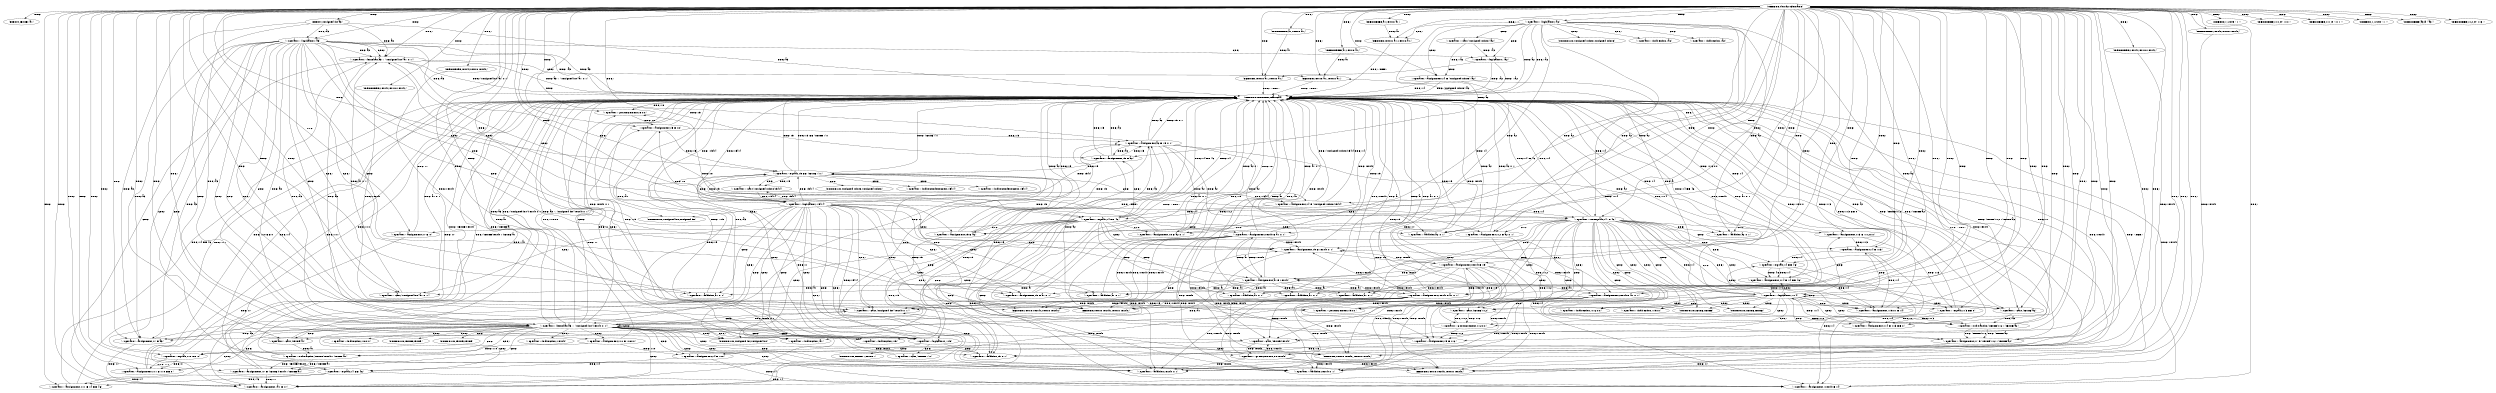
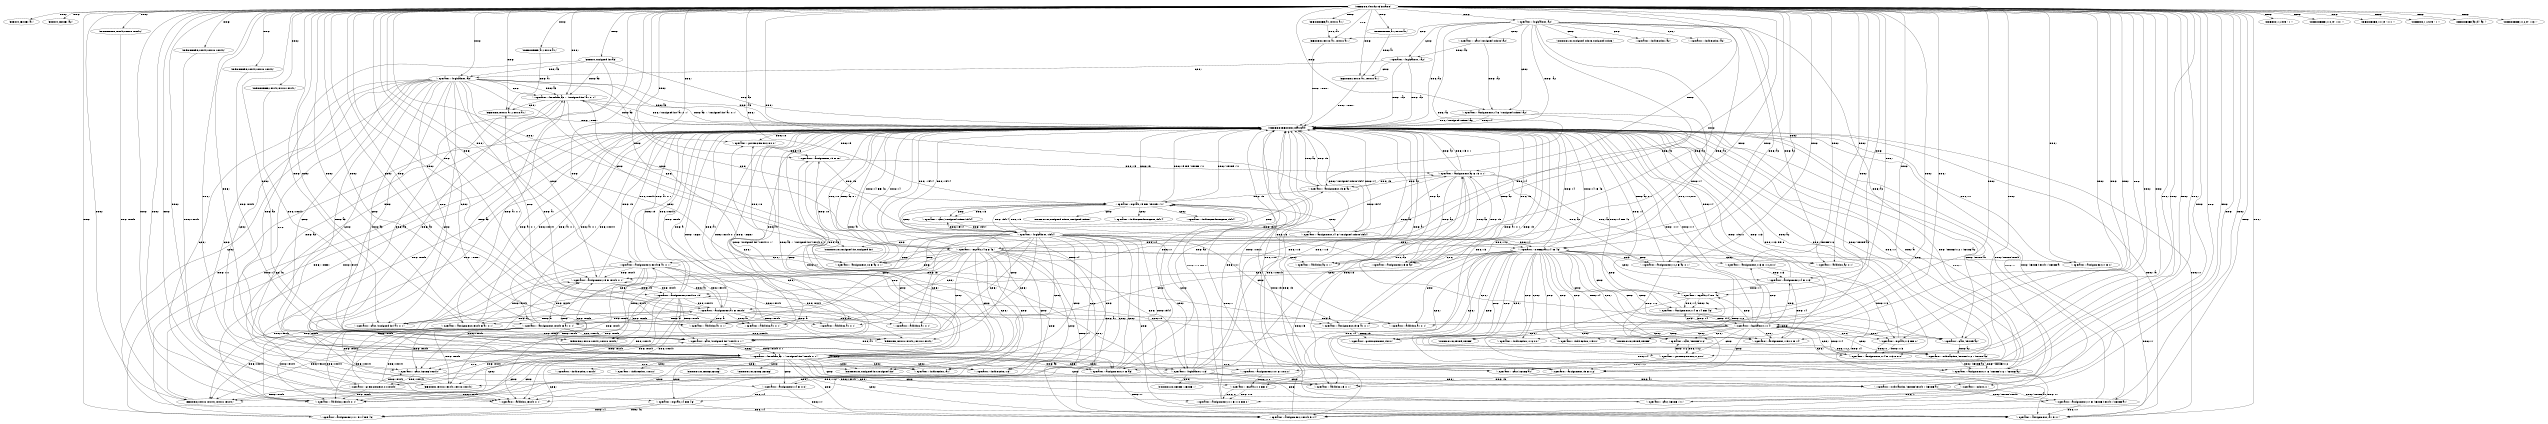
none -> (60, 22)
(899, 49) -> (931, 69)
none -> (1975, 387)
